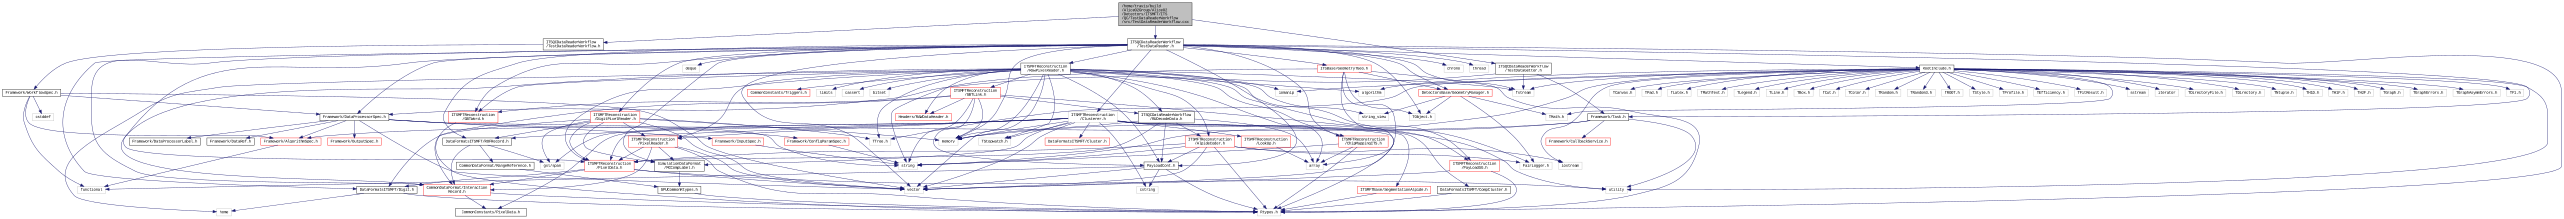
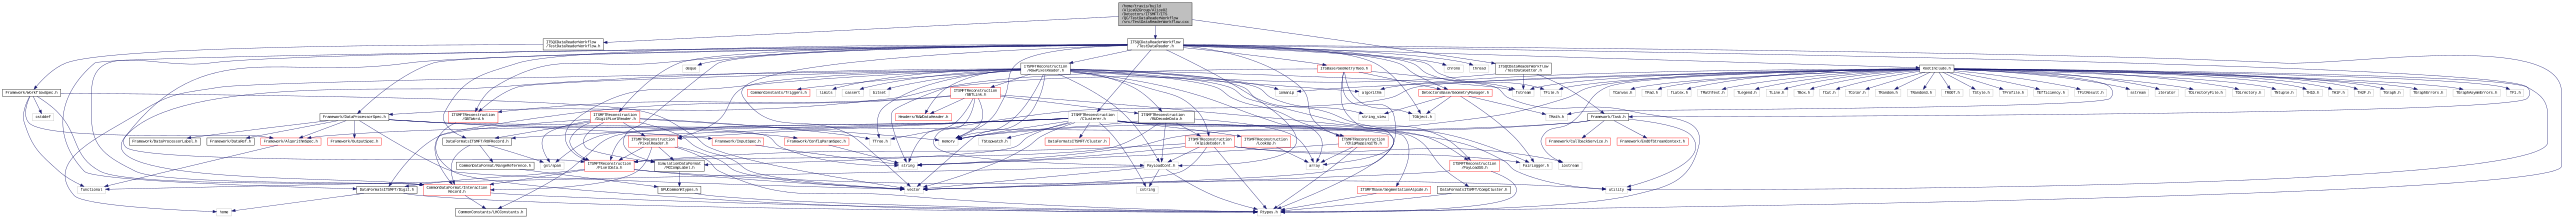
none -> (1551, 93)
(182, 104) -> (115, 175)
(1166, 117) -> (1166, 117)
(1050, 122) -> none
none -> (1653, 142)
(1161, 166) -> (1161, 166)
(491, 212) -> (491, 212)
